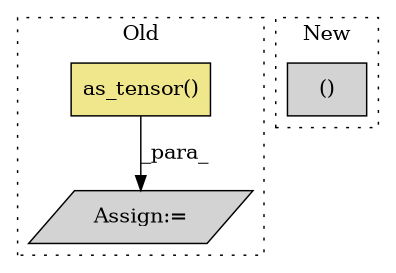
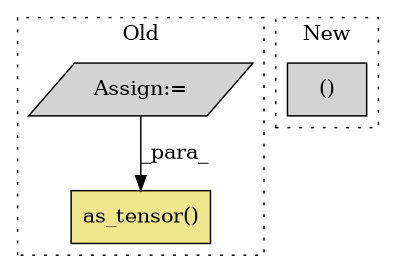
(141, 146) -> (141, 146)
